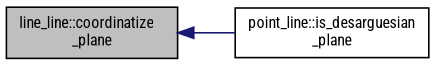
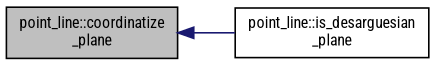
(92, 33) -> (92, 33)
